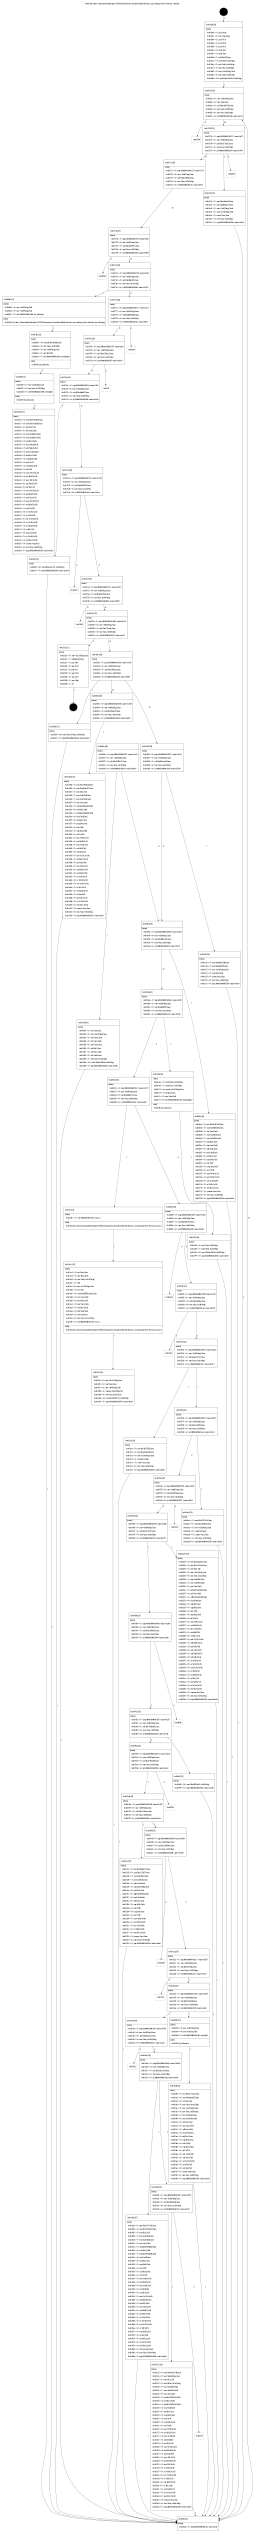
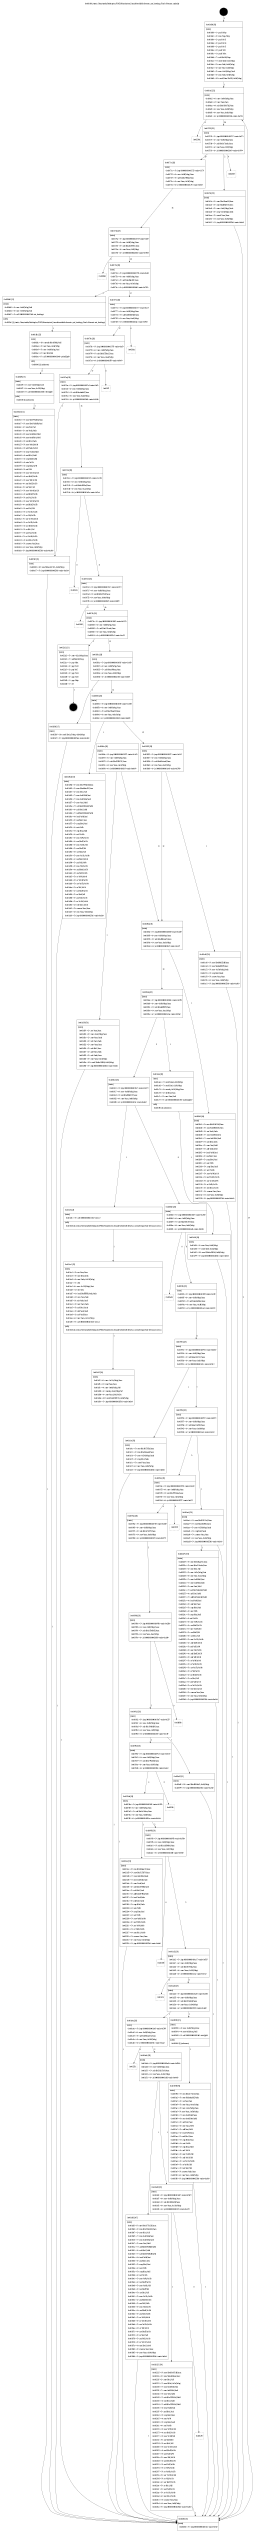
(143, 710) -> (133, 732)
(168, 1353) -> none
(171, 1549) -> (201, 1547)
